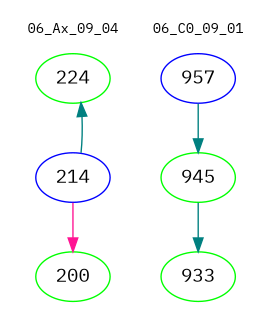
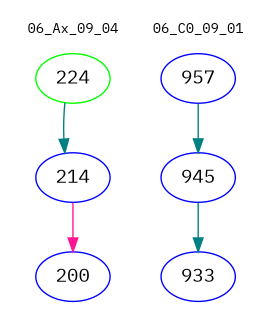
(82, 135) -> (64, 121)
(198, 178) -> (198, 178)
(73, 277) -> (73, 277)
(198, 277) -> (198, 277)
